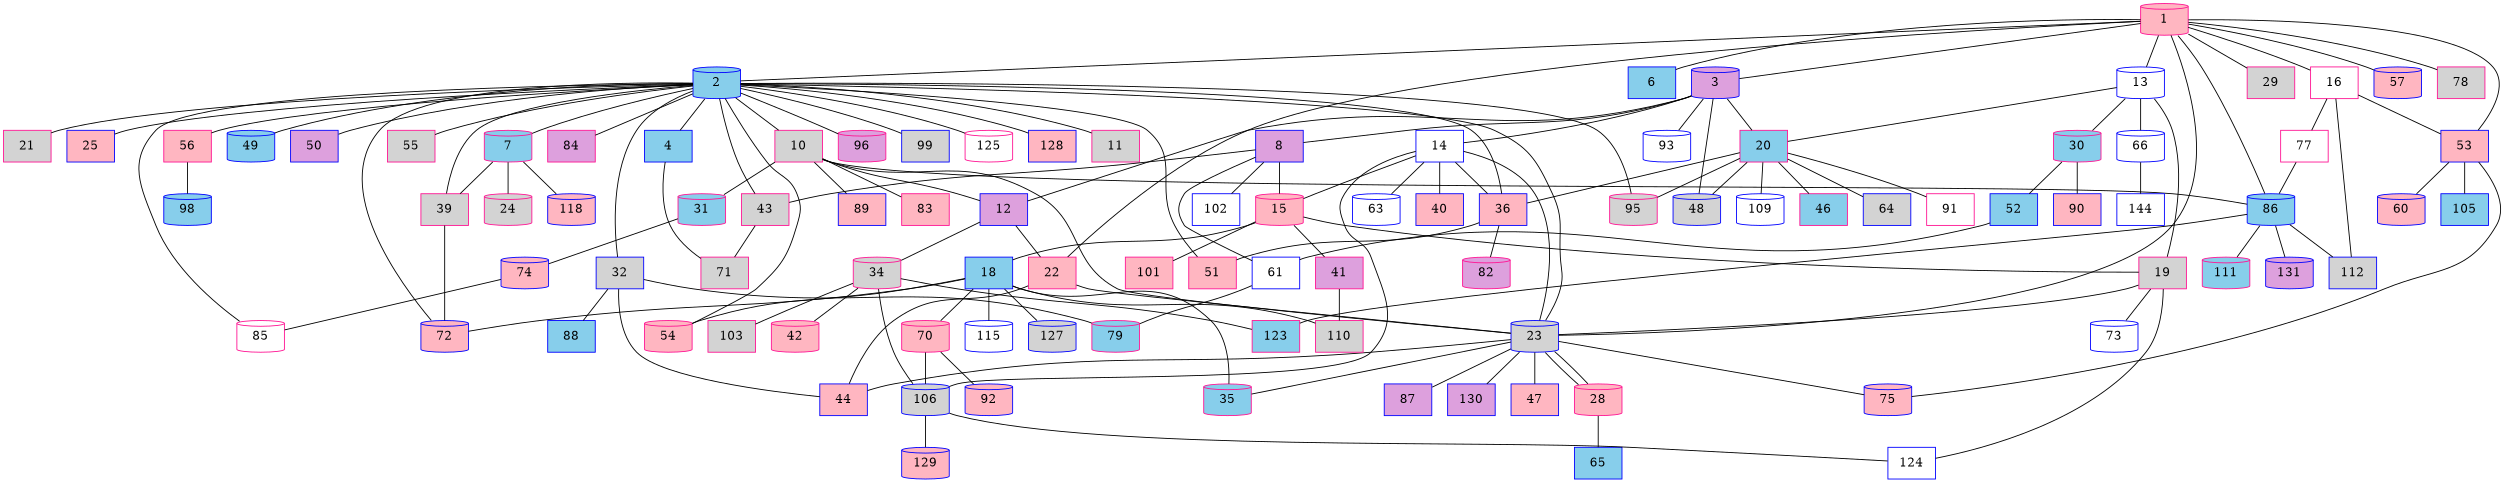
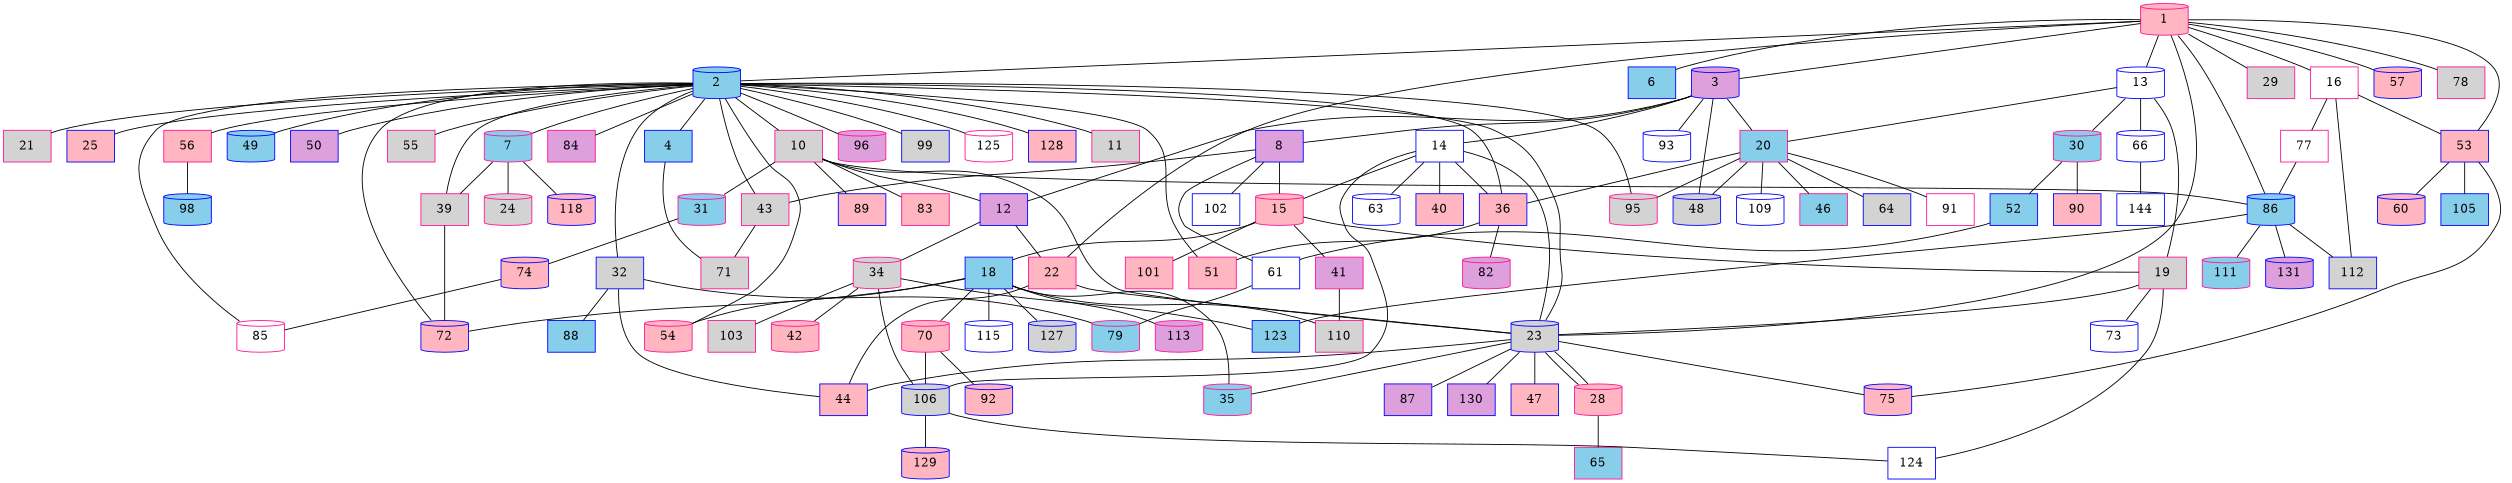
none -> (1179, 336)
(1276, 336) -> (1276, 336)
(1598, 463) -> (1598, 463)
